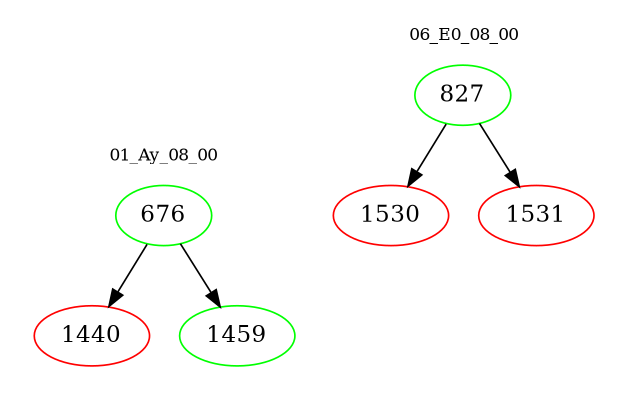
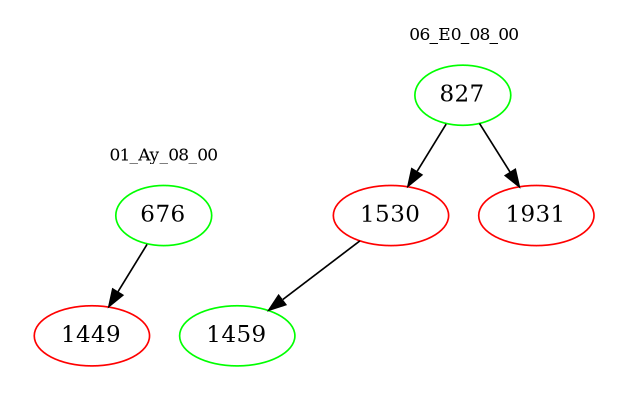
(536, 216) -> (536, 216)
(196, 268) -> (321, 270)
(92, 336) -> (92, 336)
